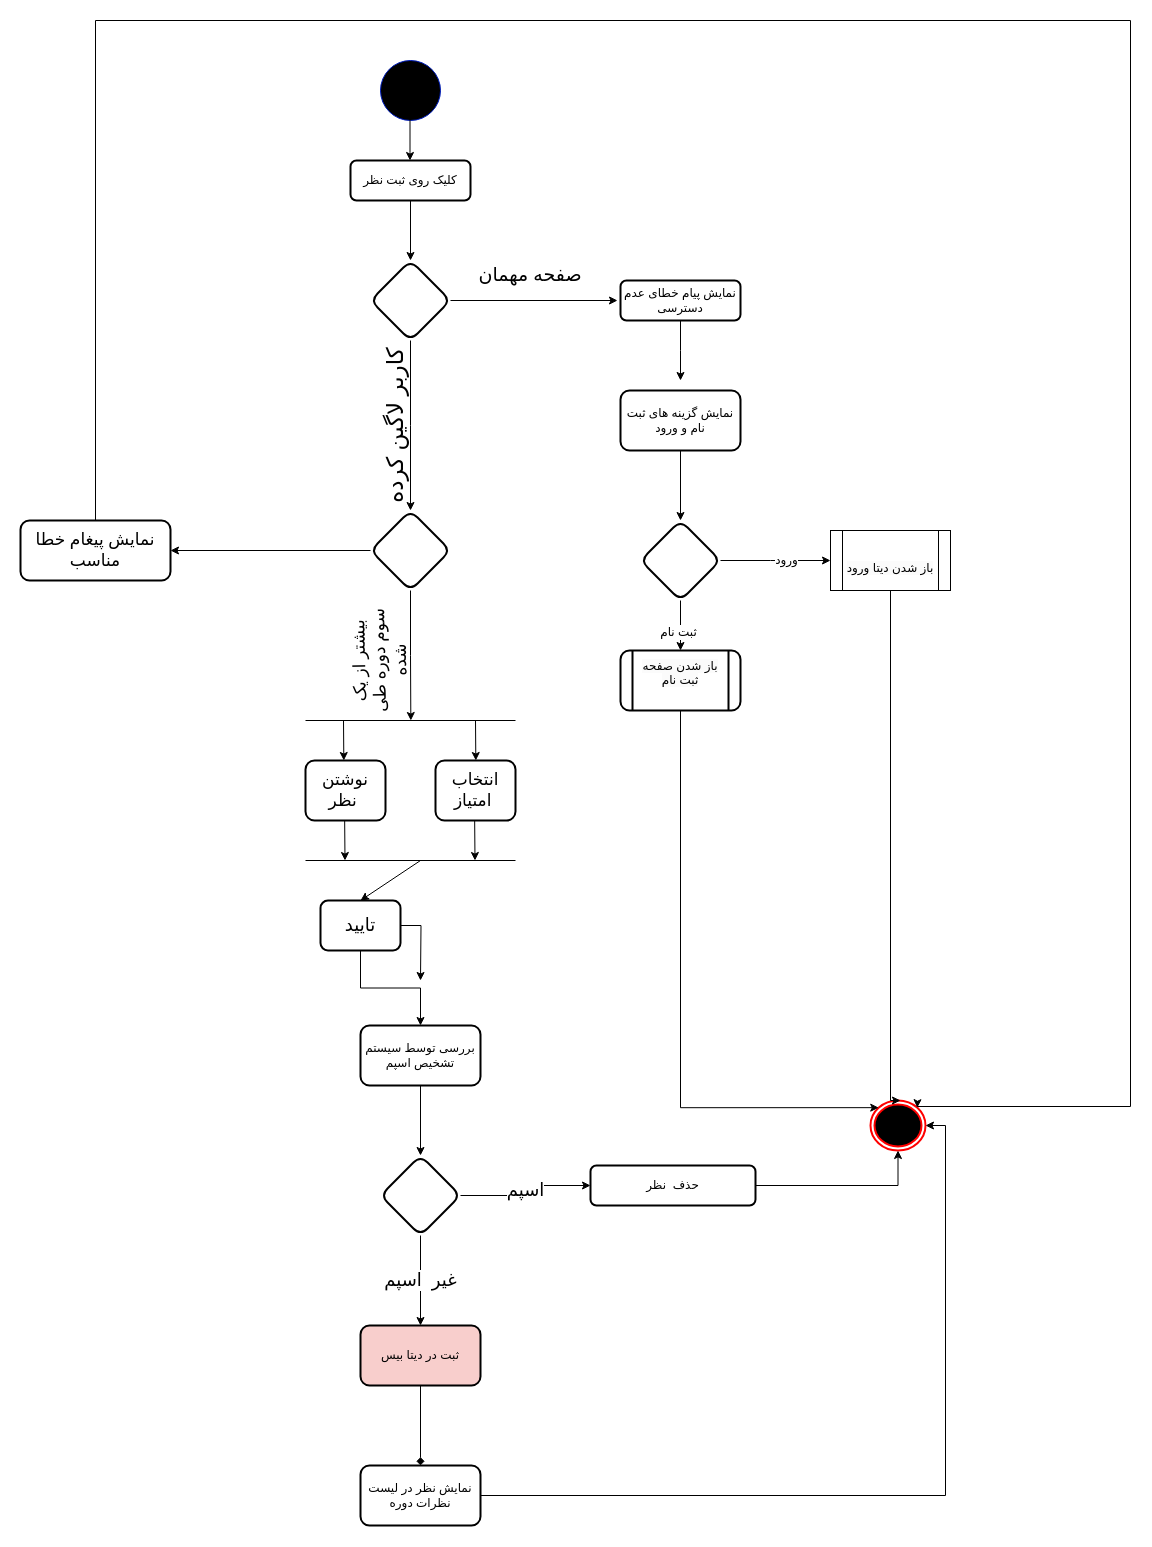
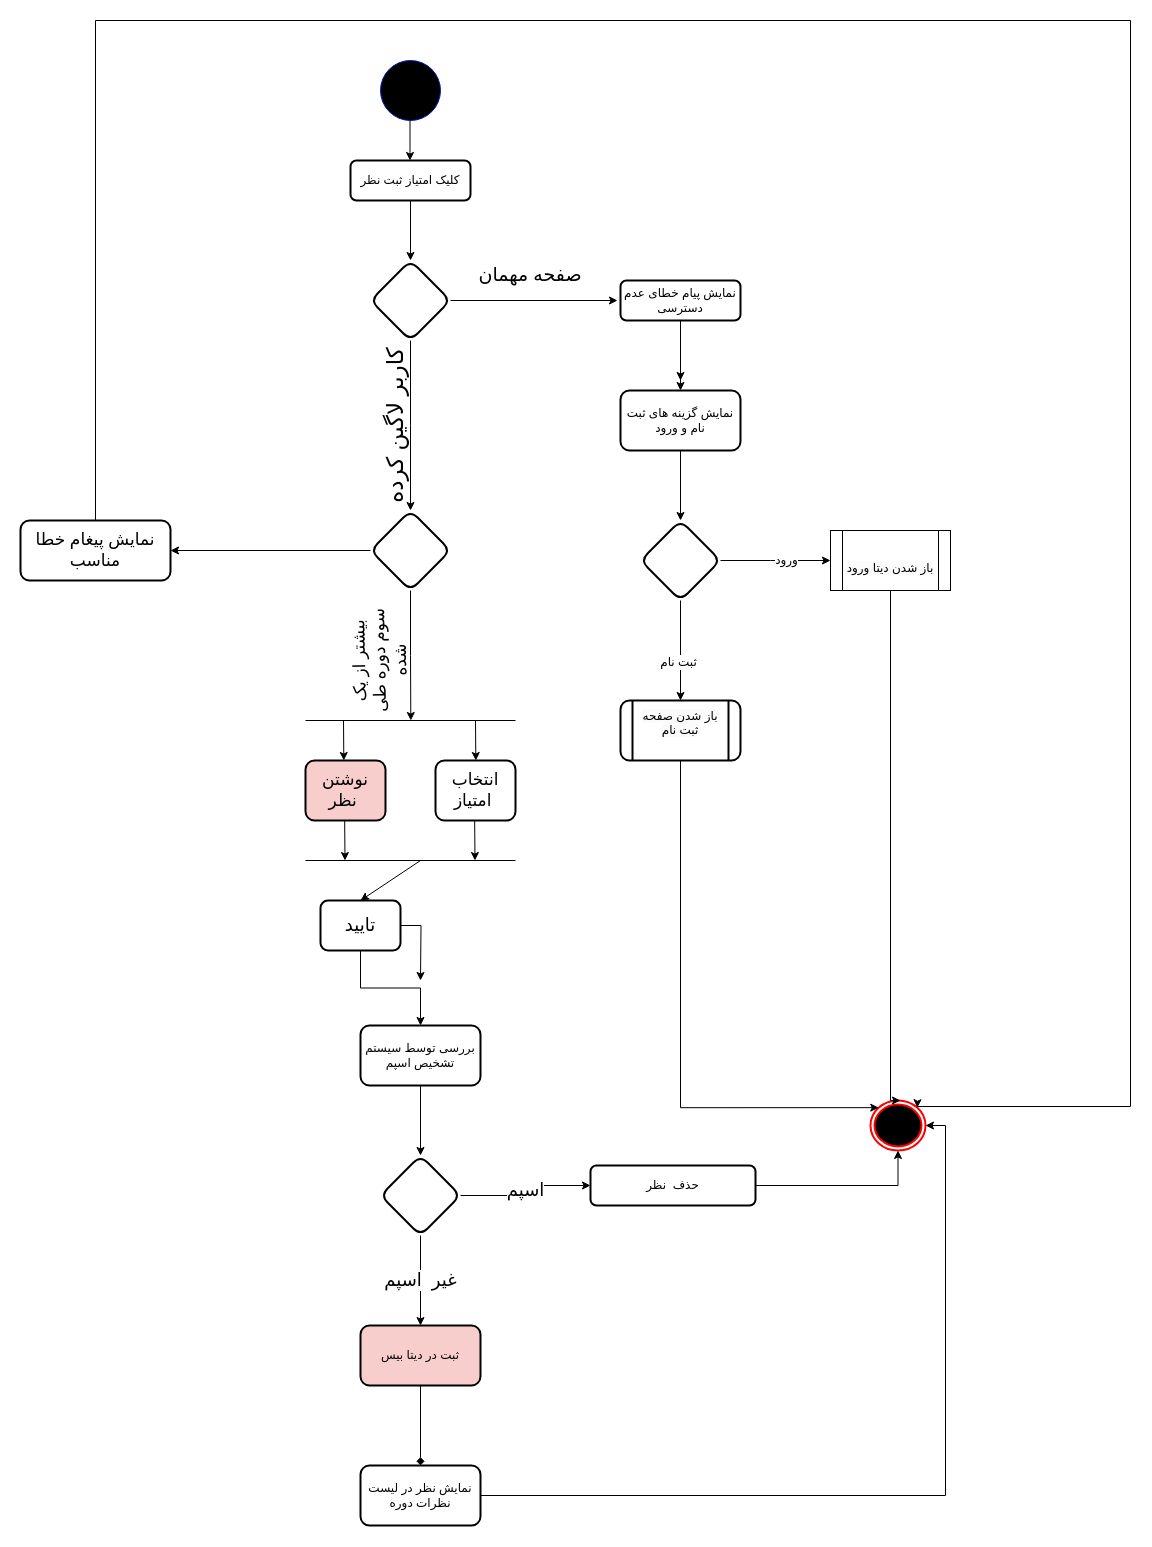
(411, 181) -> (411, 181)
none -> (681, 381)
(681, 681) -> (681, 731)
(346, 791) -> (346, 791)
